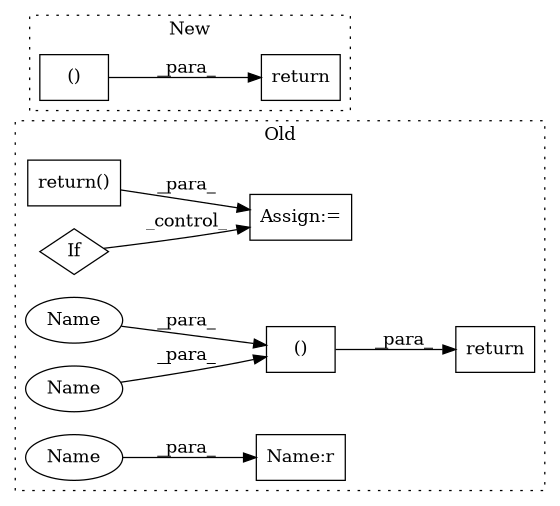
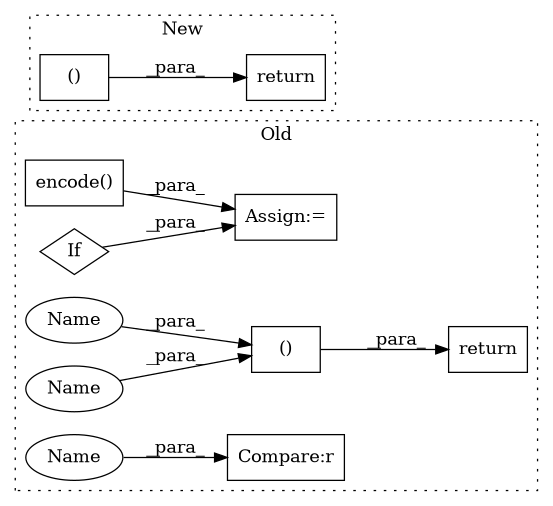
(74, 183) -> (74, 183)
(186, 222) -> (175, 223)
(301, 458) -> (286, 458)
